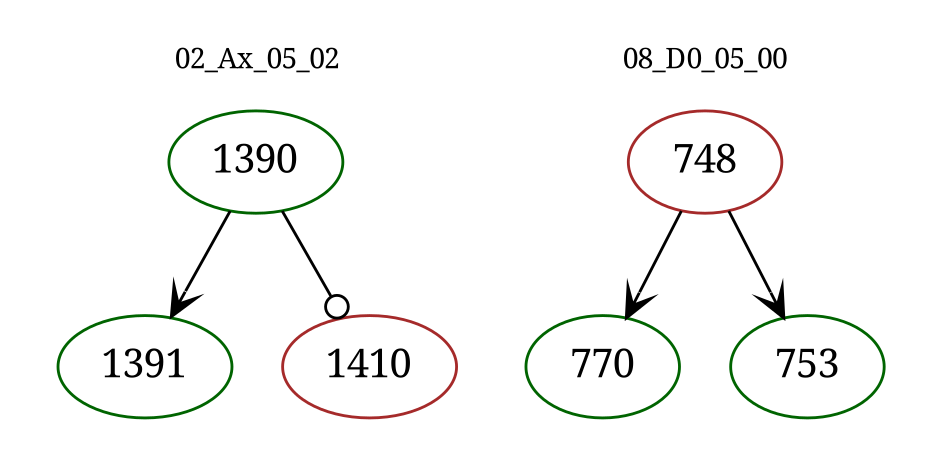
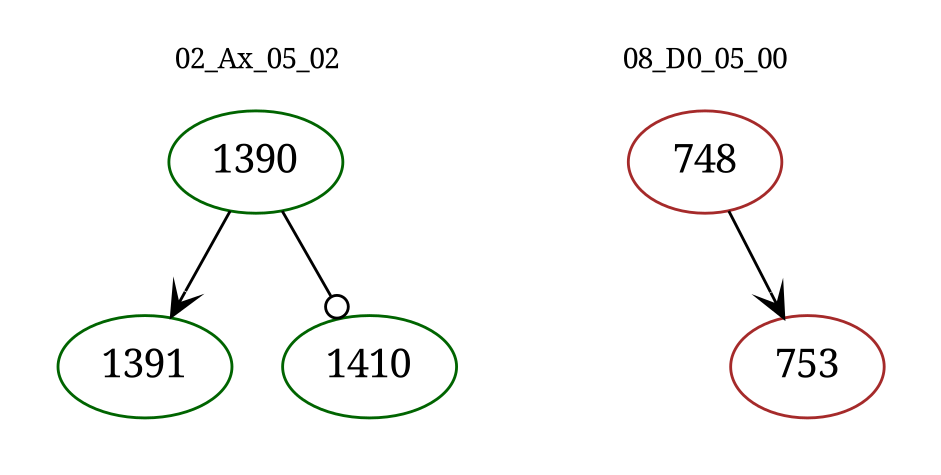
(370, 367) -> (370, 367)
(603, 367) -> none
(807, 367) -> (807, 367)
